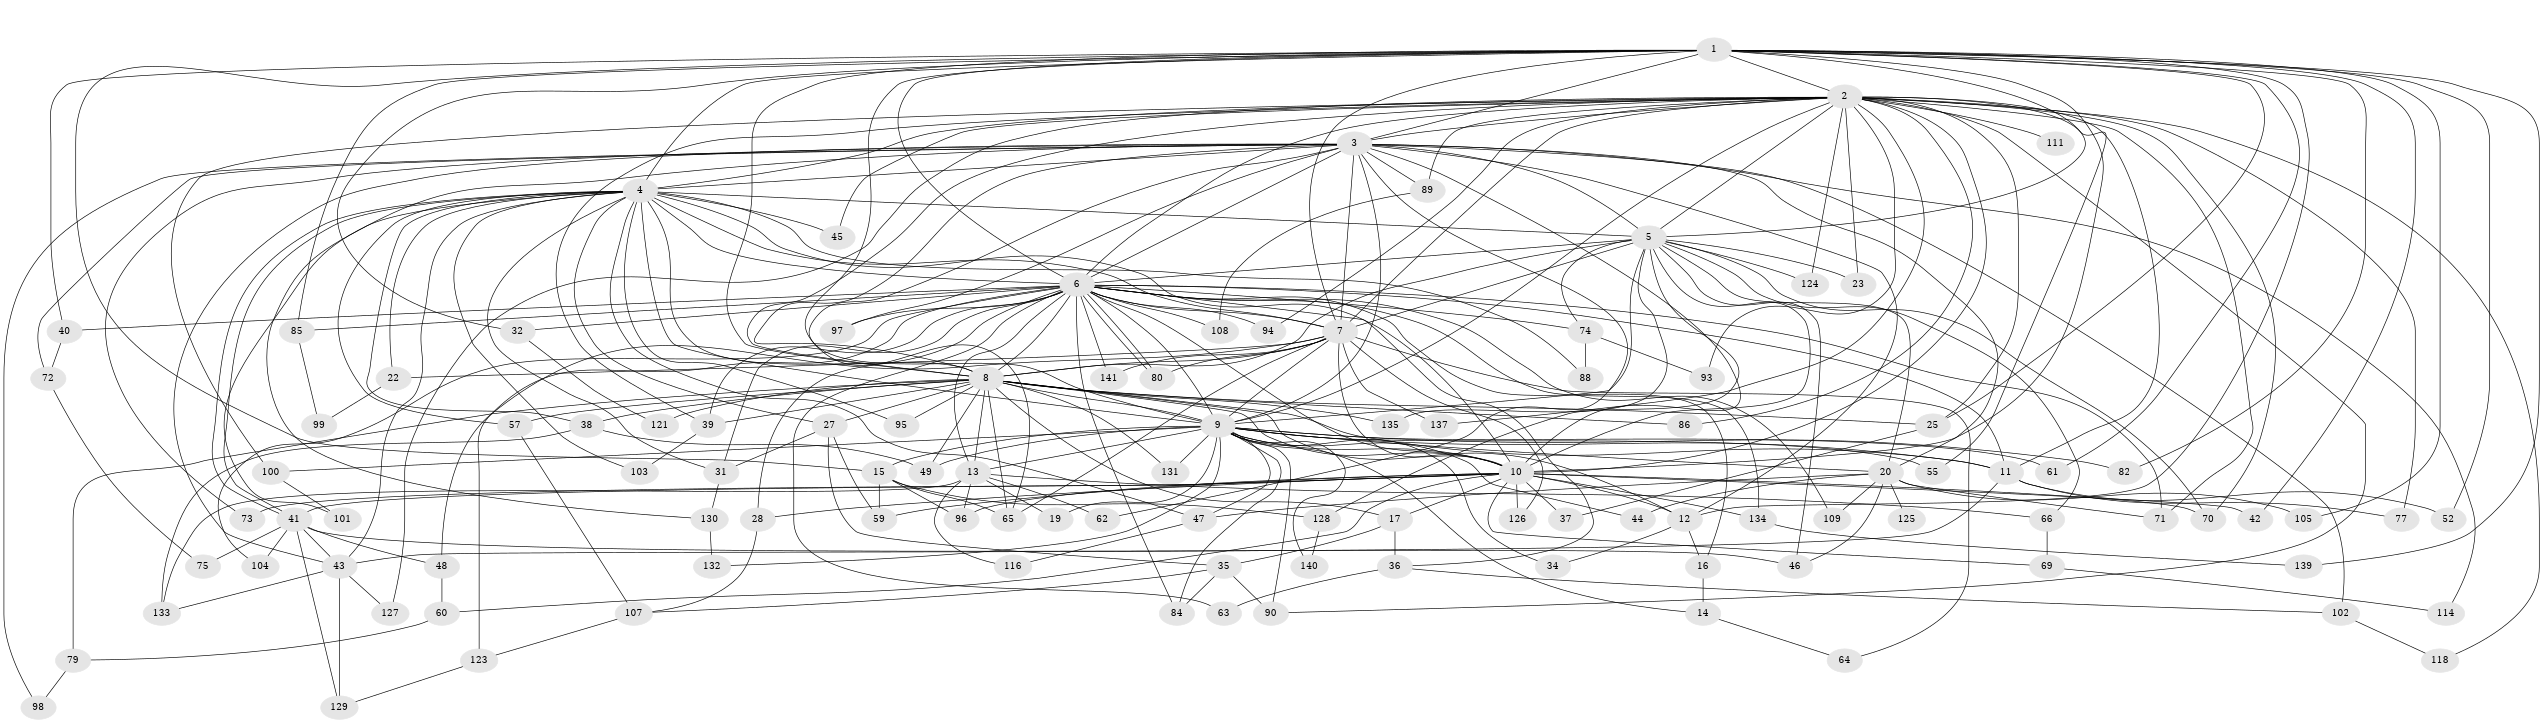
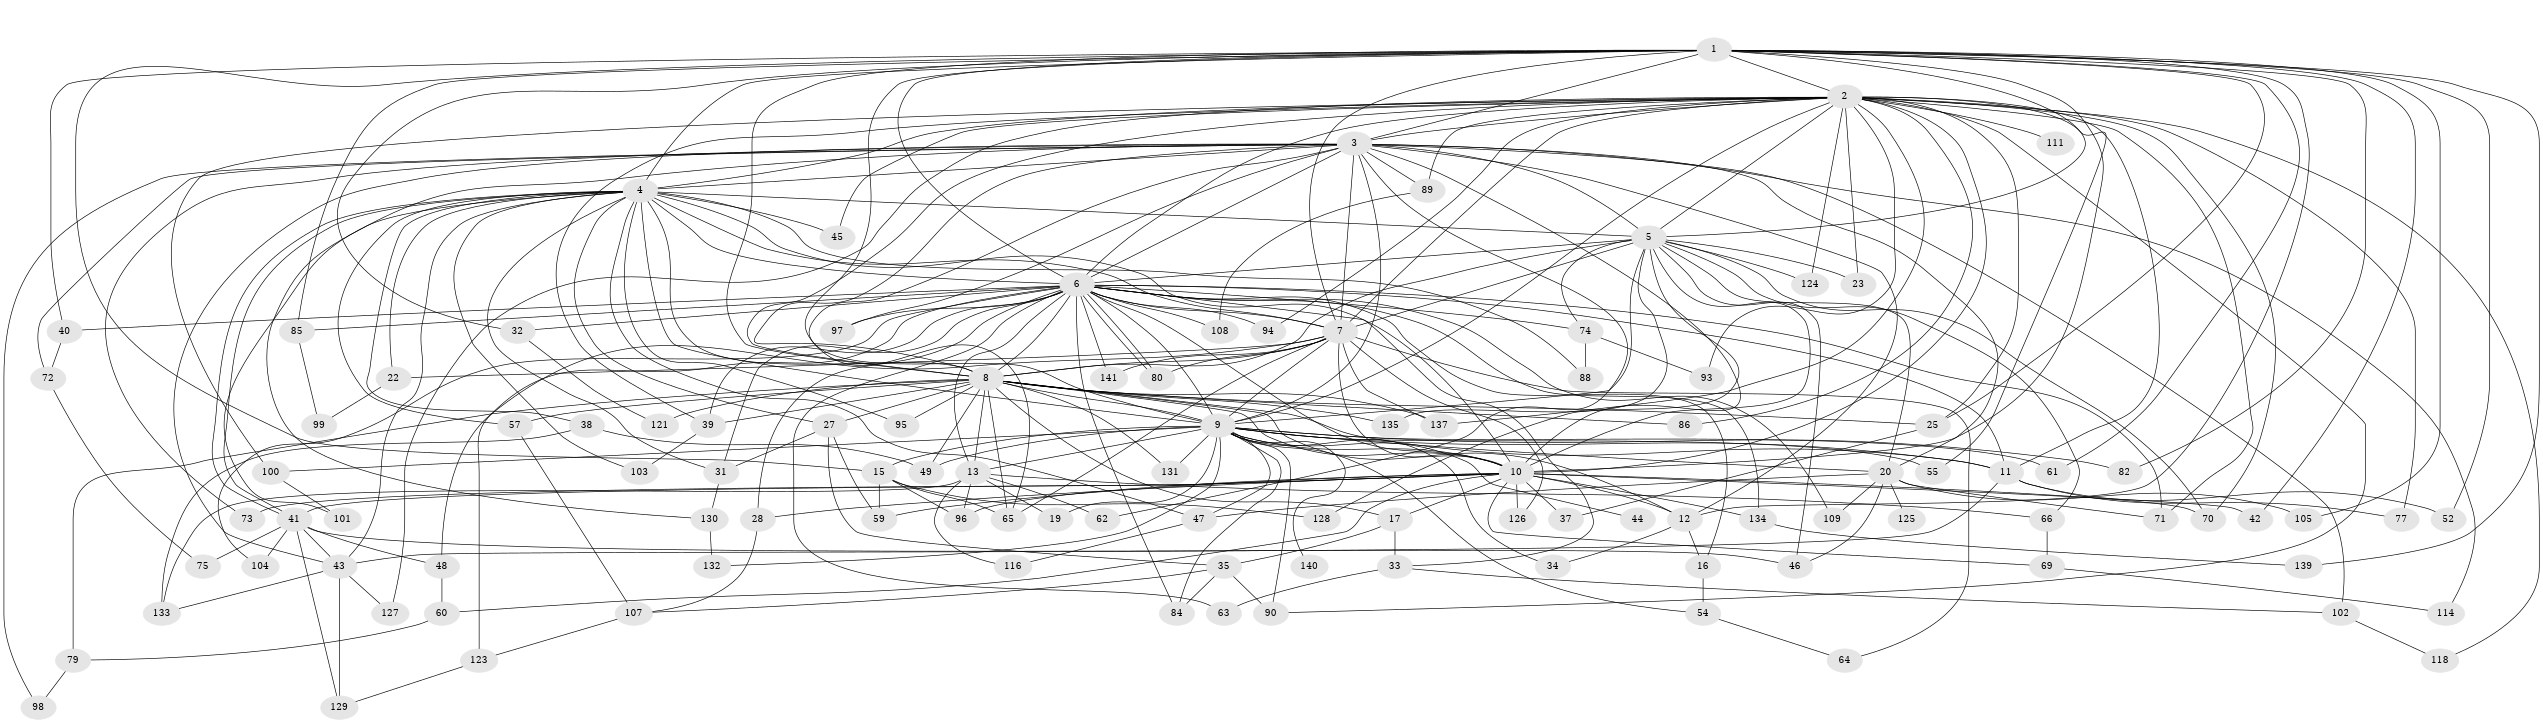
(703, 404) -> (1226, 394)
(1753, 487) -> none
(1316, 542) -> none
(1395, 567) -> (1395, 567)
(1703, 614) -> (1703, 614)
